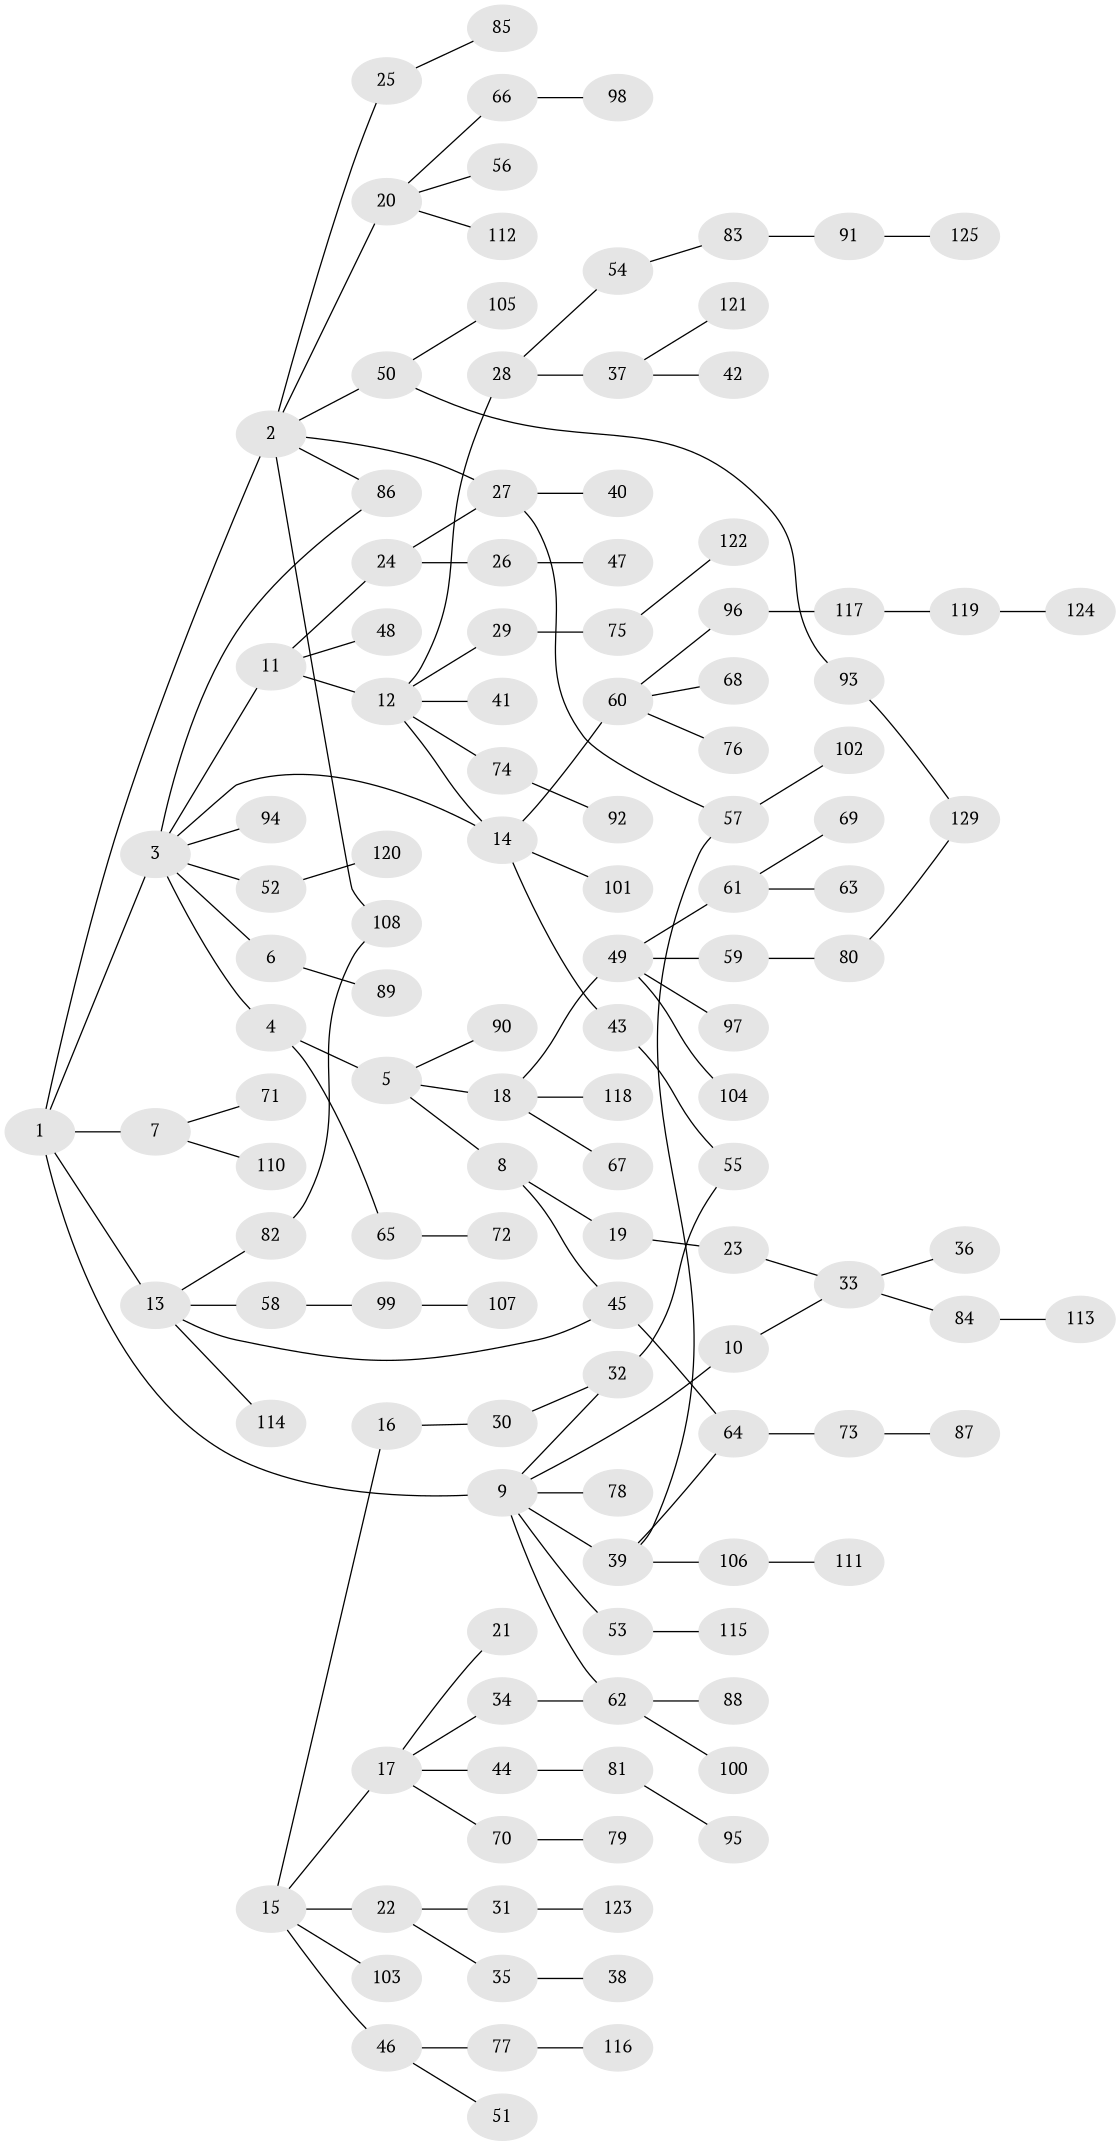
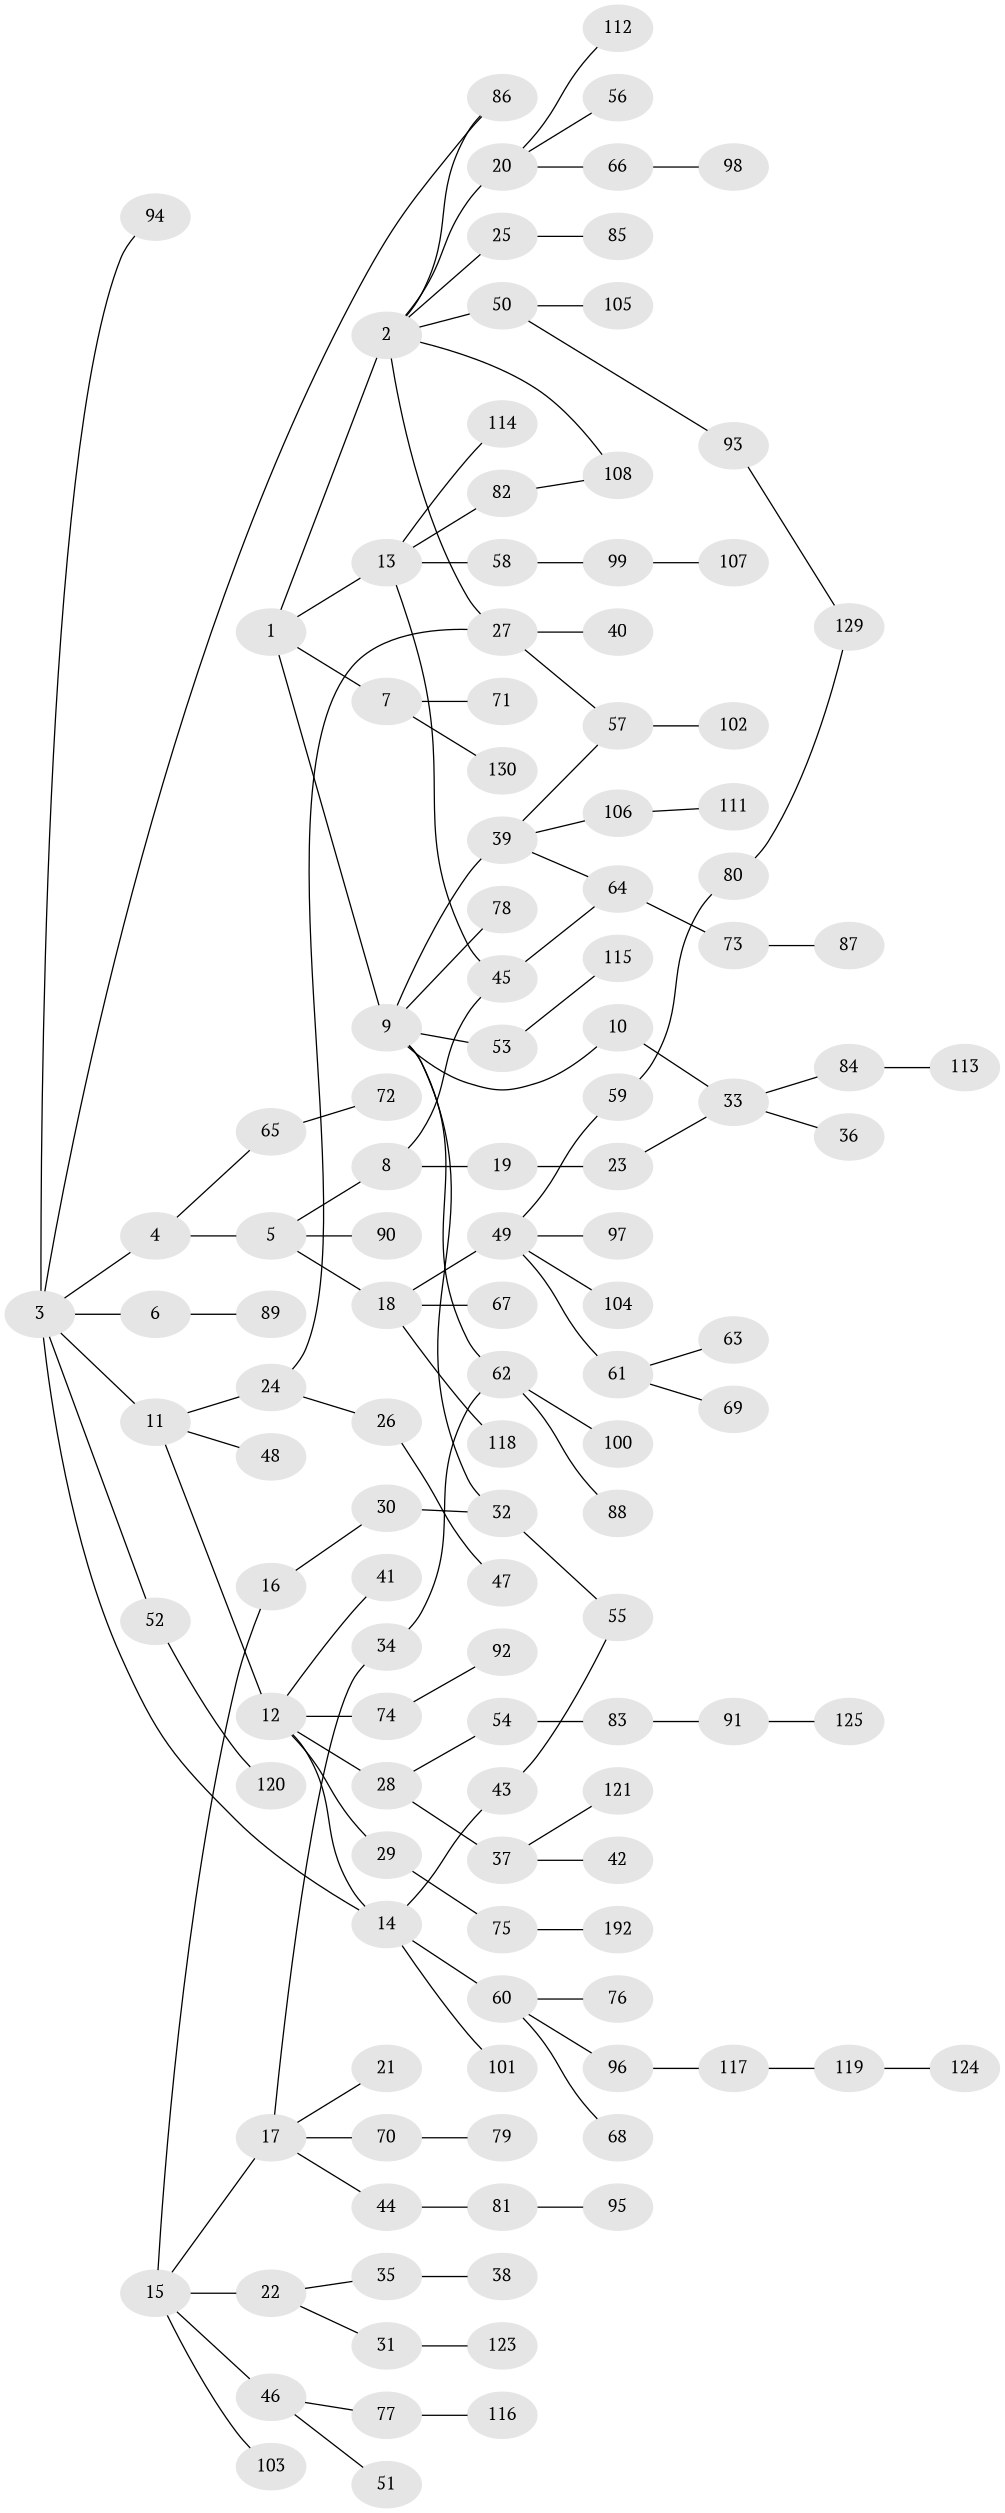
(734, 542) -> (618, 1930)
(98, 993) -> none
(271, 1167) -> (502, 771)
